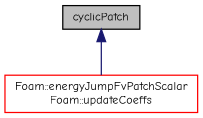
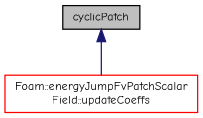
(101, 94) -> (101, 94)
